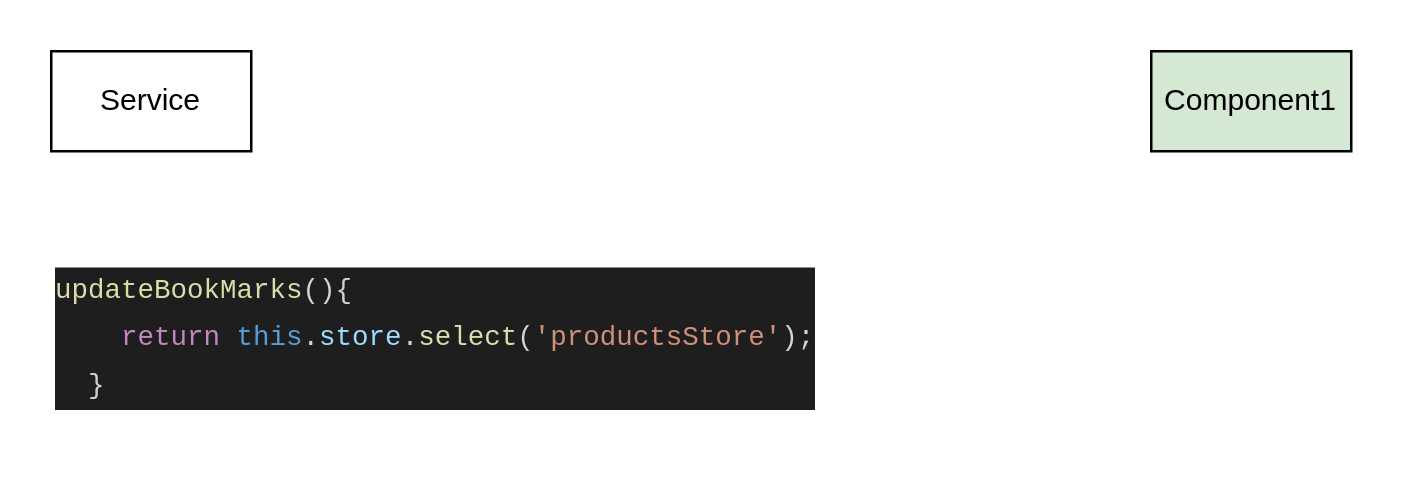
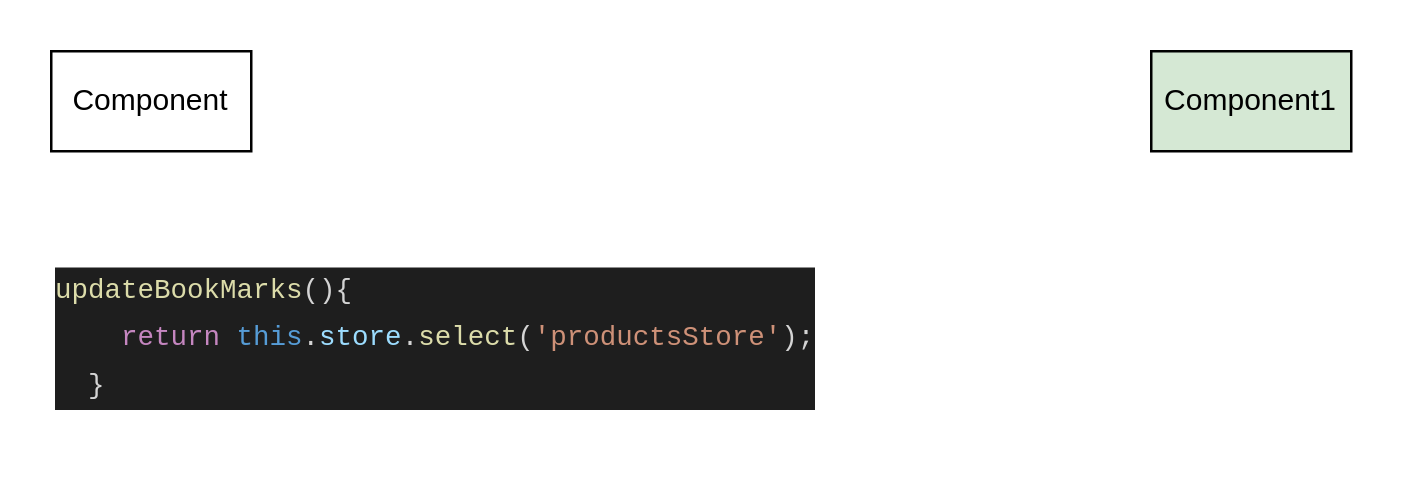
(151, 101) -> (151, 101)
